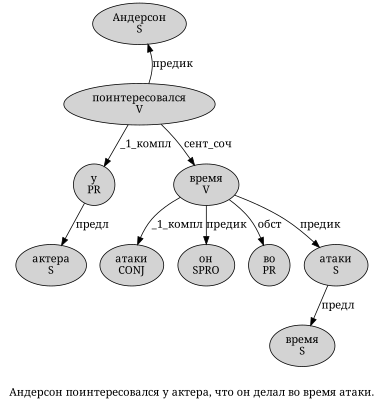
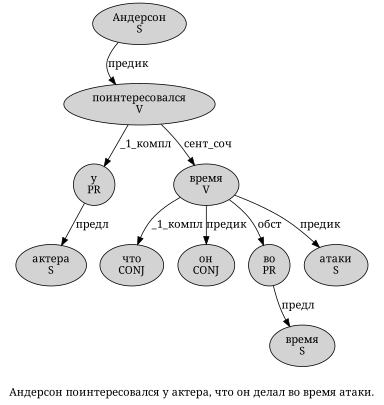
(152, 68) -> (108, 59)
(132, 265) -> (132, 265)
(206, 265) -> (206, 265)
(321, 302) -> (278, 303)
